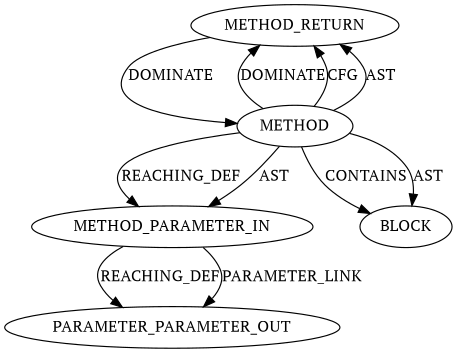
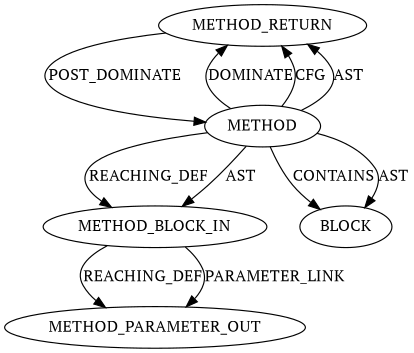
(171, 76) -> (115, 76)
(172, 227) -> (155, 227)
(172, 327) -> (155, 327)
